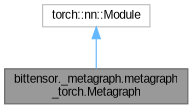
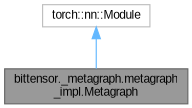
(96, 86) -> (96, 86)
